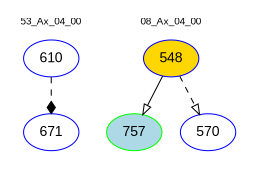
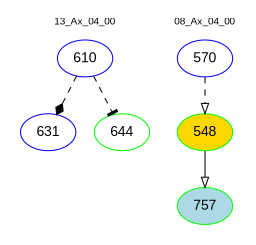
(51, 22) -> (85, 22)
(171, 58) -> (205, 132)
(187, 91) -> (205, 90)
(51, 132) -> (48, 132)
none -> (122, 132)
